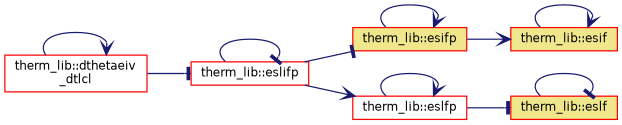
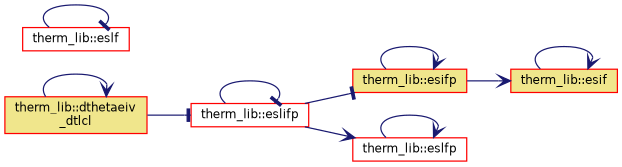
(76, 74) -> (76, 115)
(486, 108) -> none
(564, 108) -> (76, 39)
